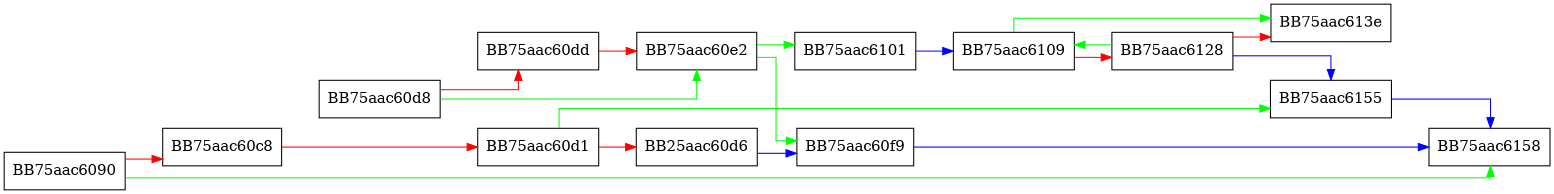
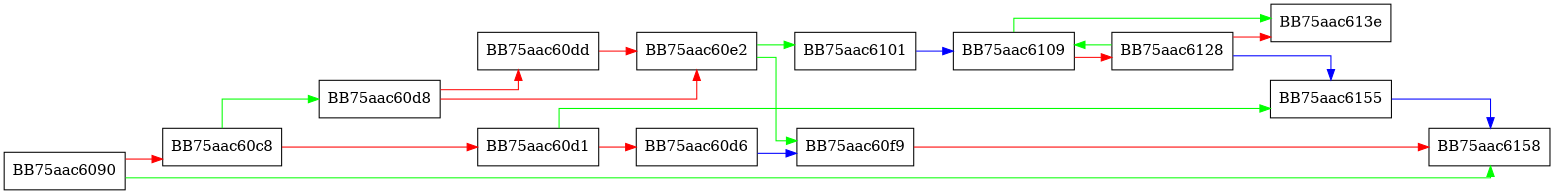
none -> (251, 99)
(578, 99) -> (578, 99)
(697, 147) -> (697, 147)
(1166, 147) -> (1166, 147)
